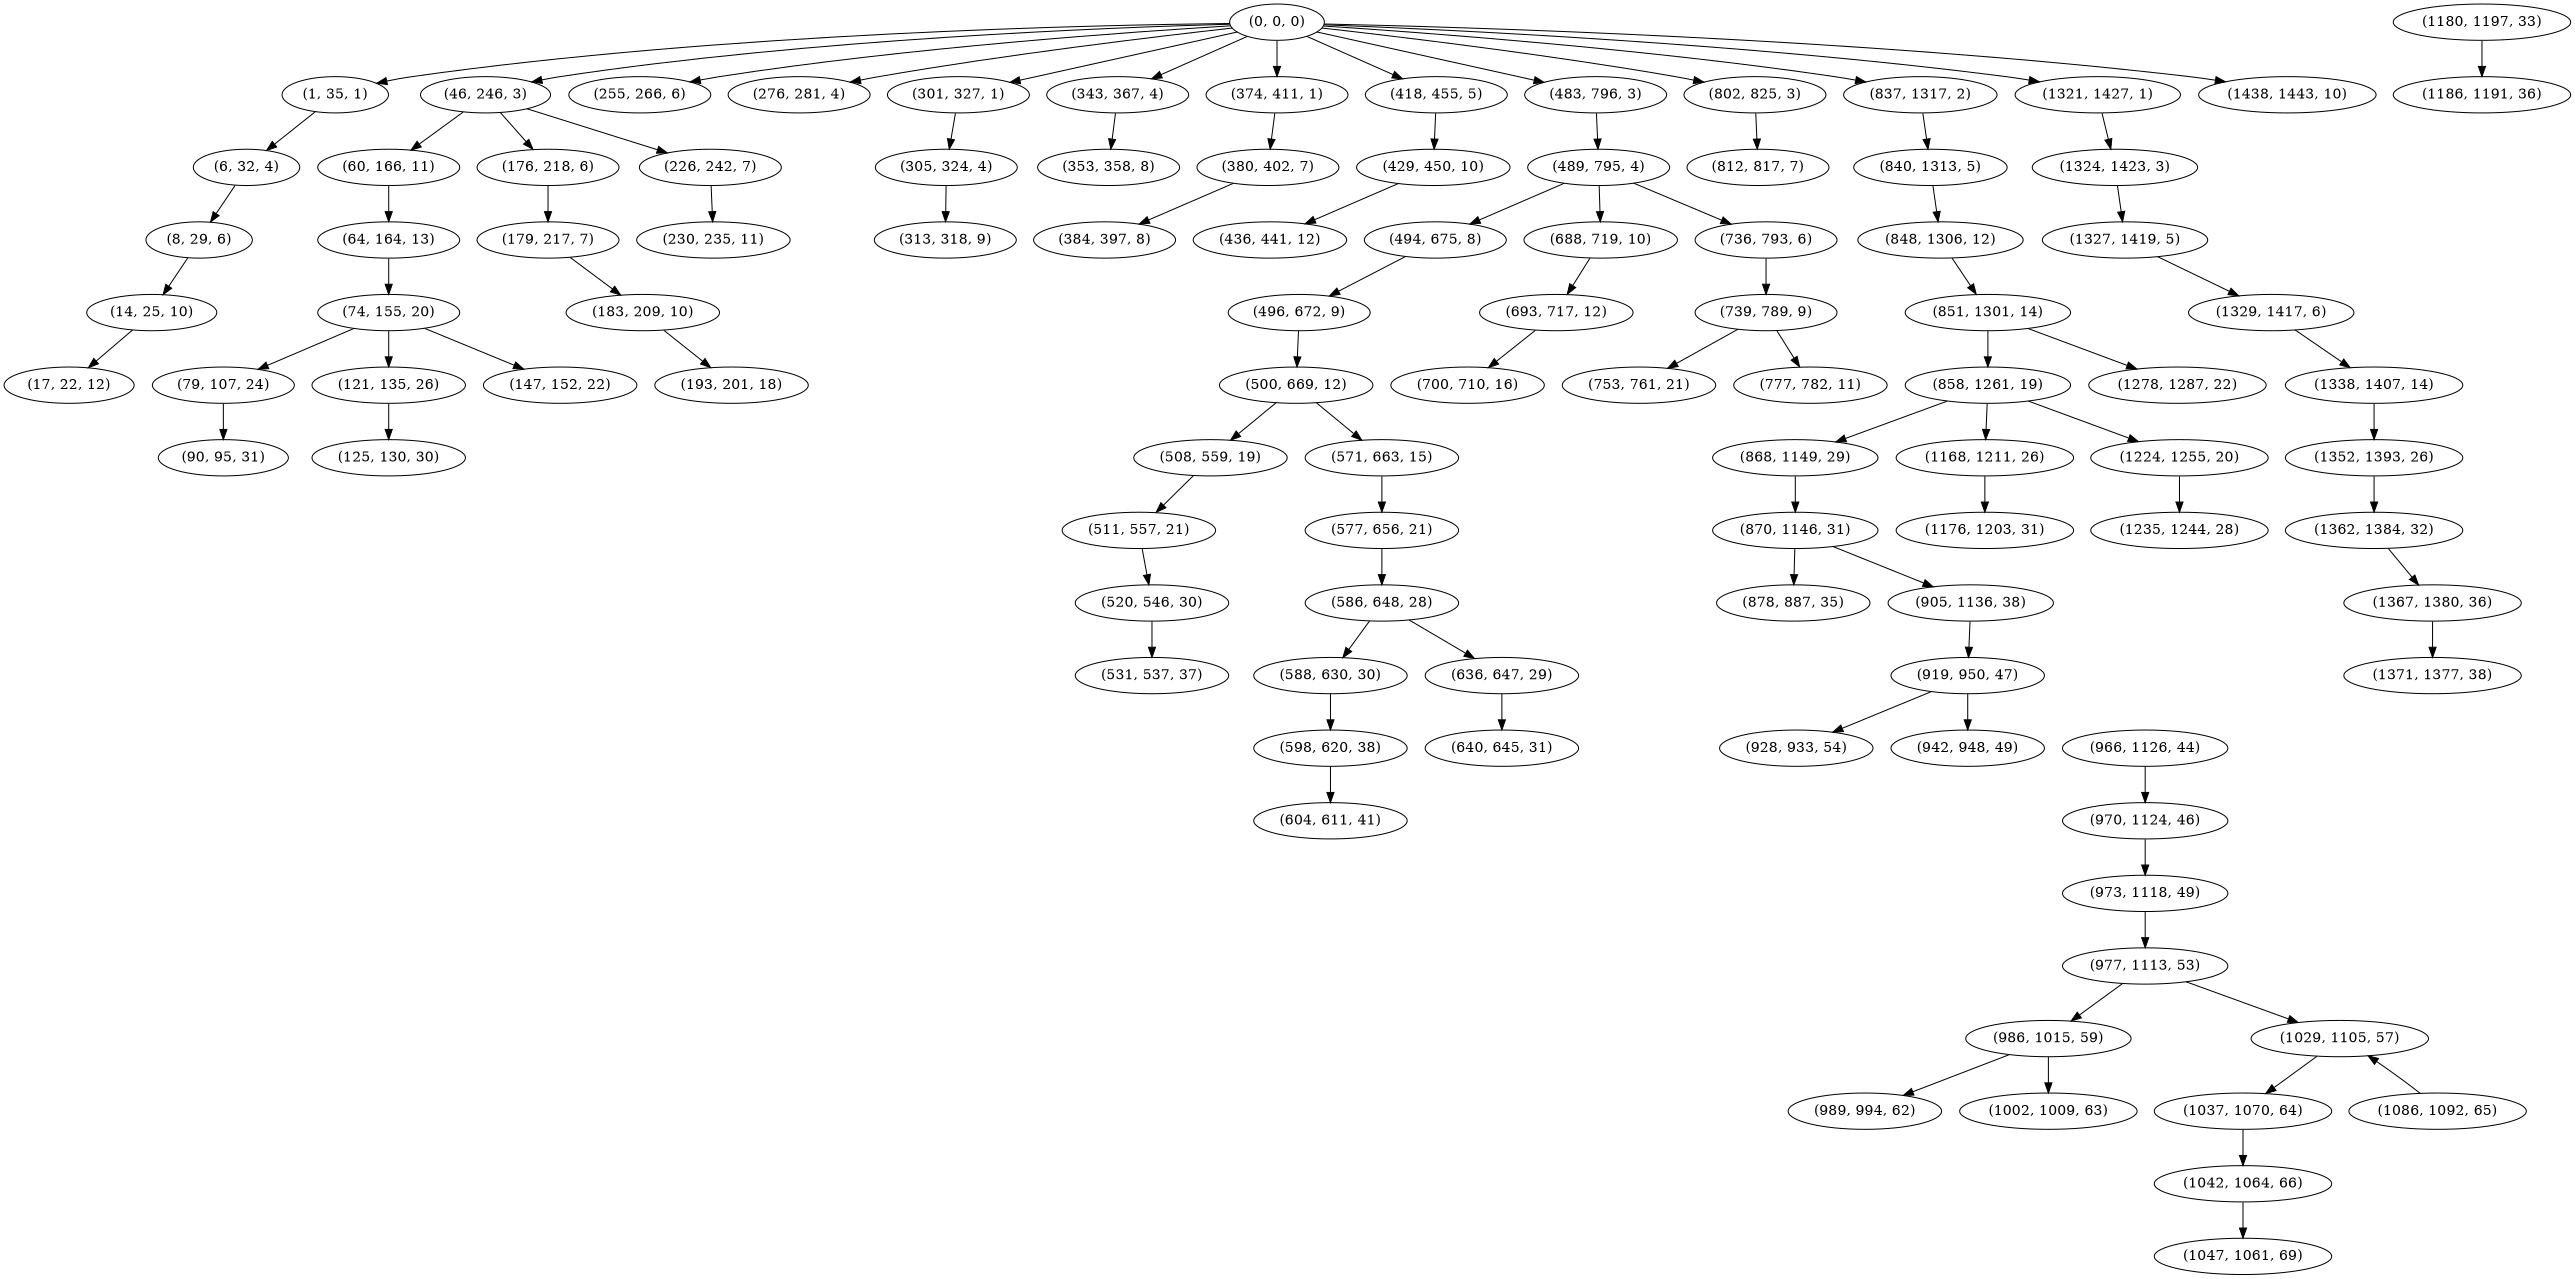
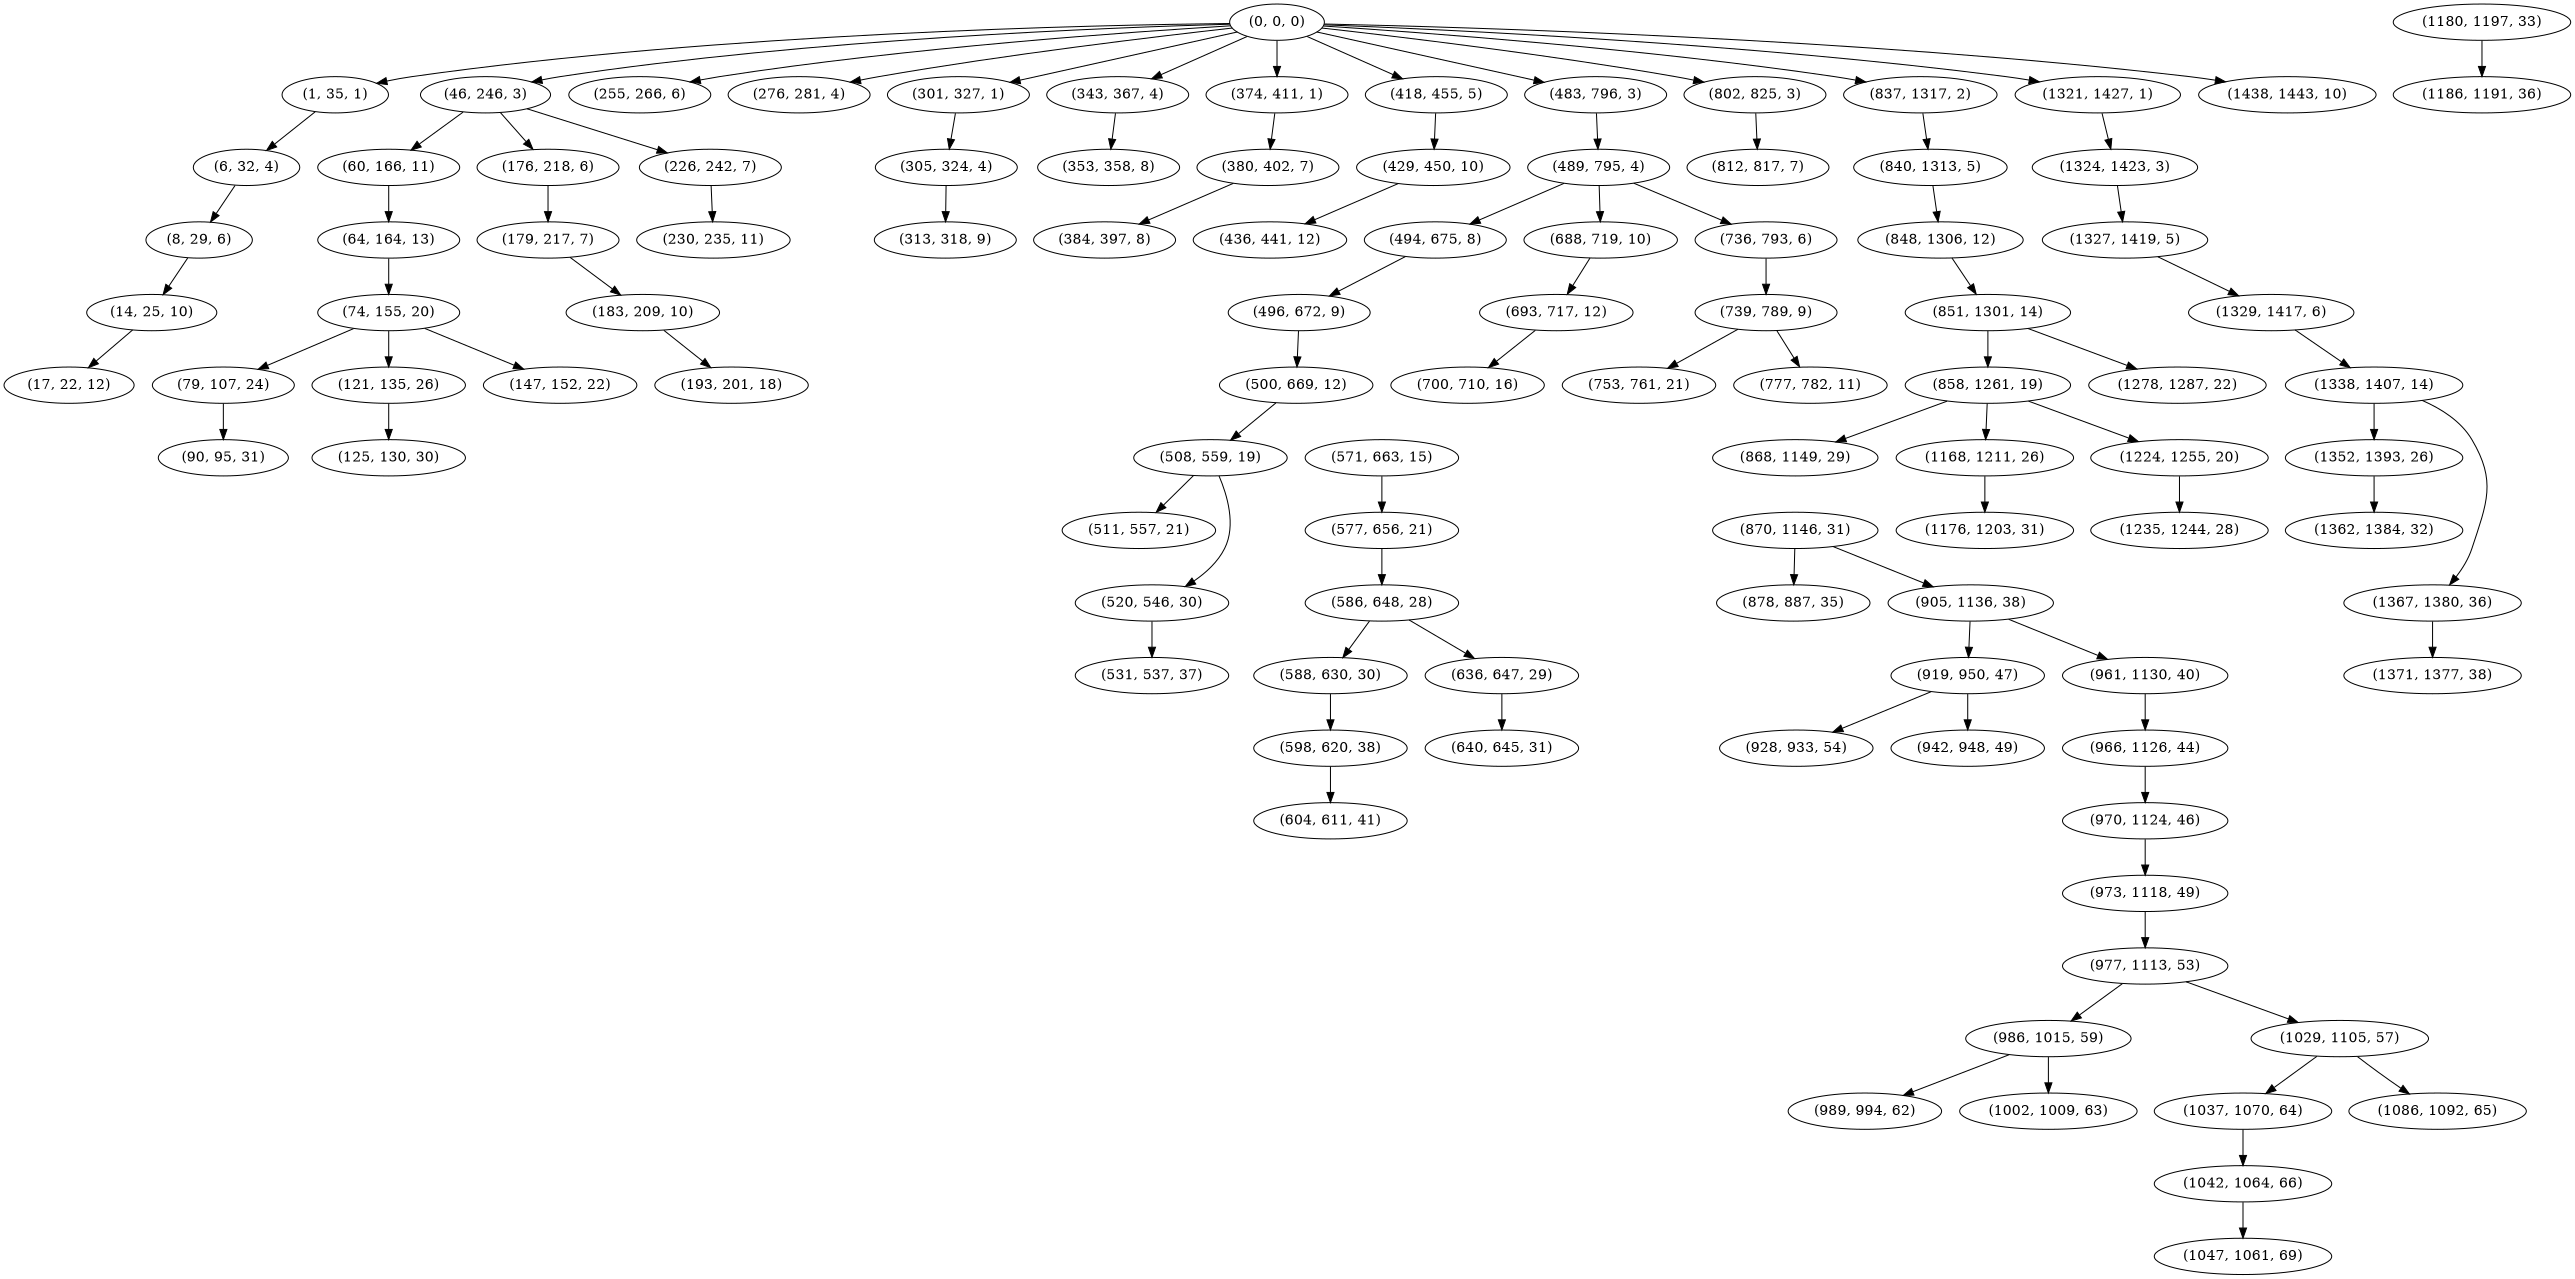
(1335, 418) -> none
(1795, 489) -> none
(1145, 562) -> (1229, 534)
(2400, 563) -> (2486, 478)
none -> (2145, 676)
(2399, 1077) -> (2379, 1073)
